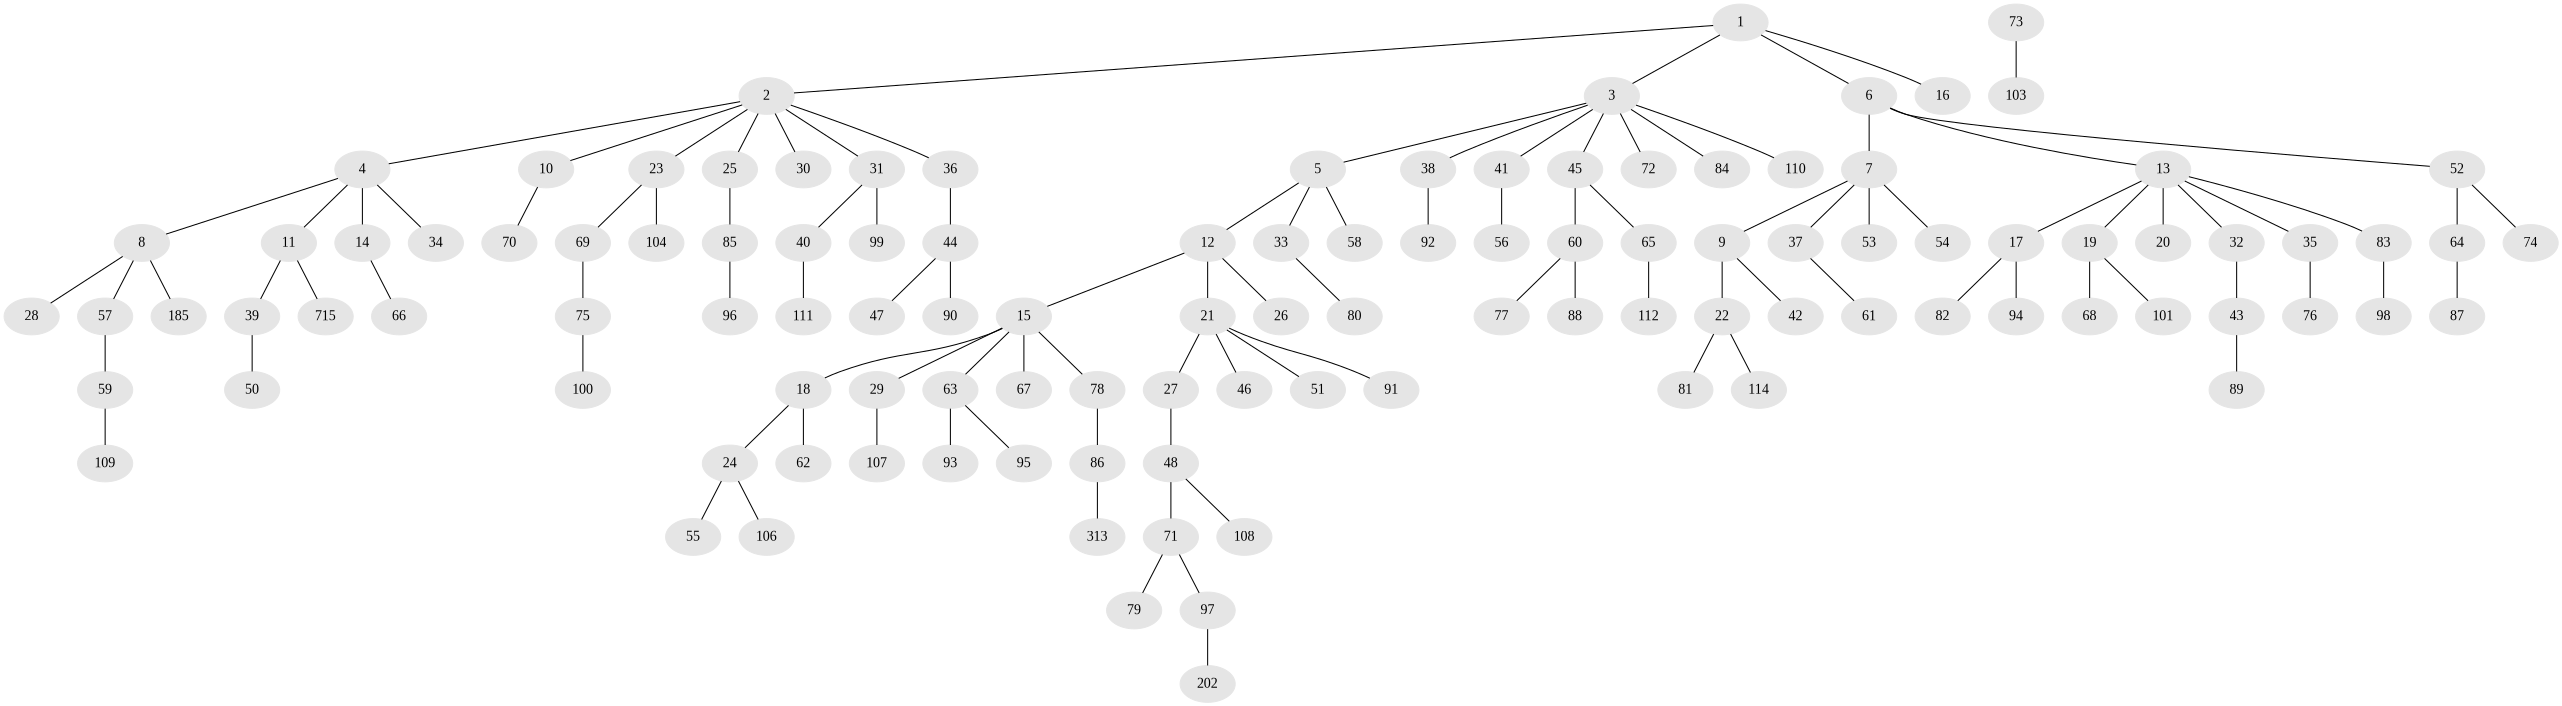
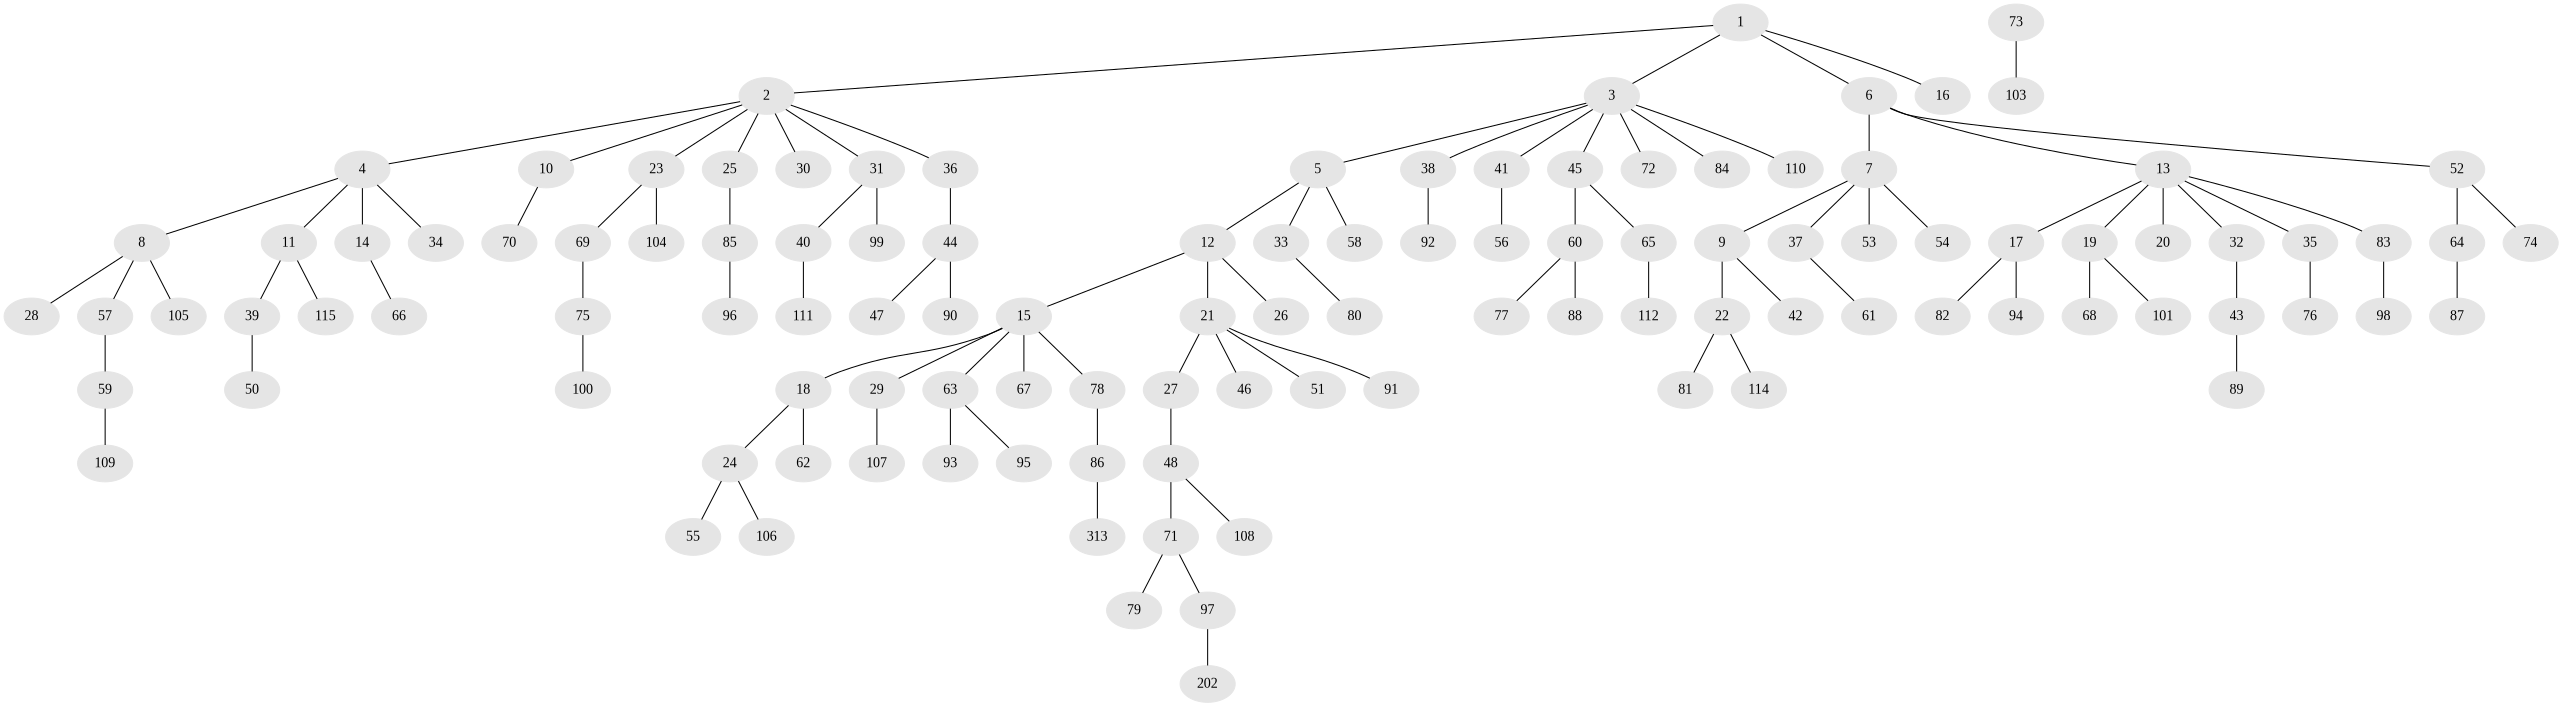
(179, 316) -> (179, 316)
(326, 316) -> (326, 316)
